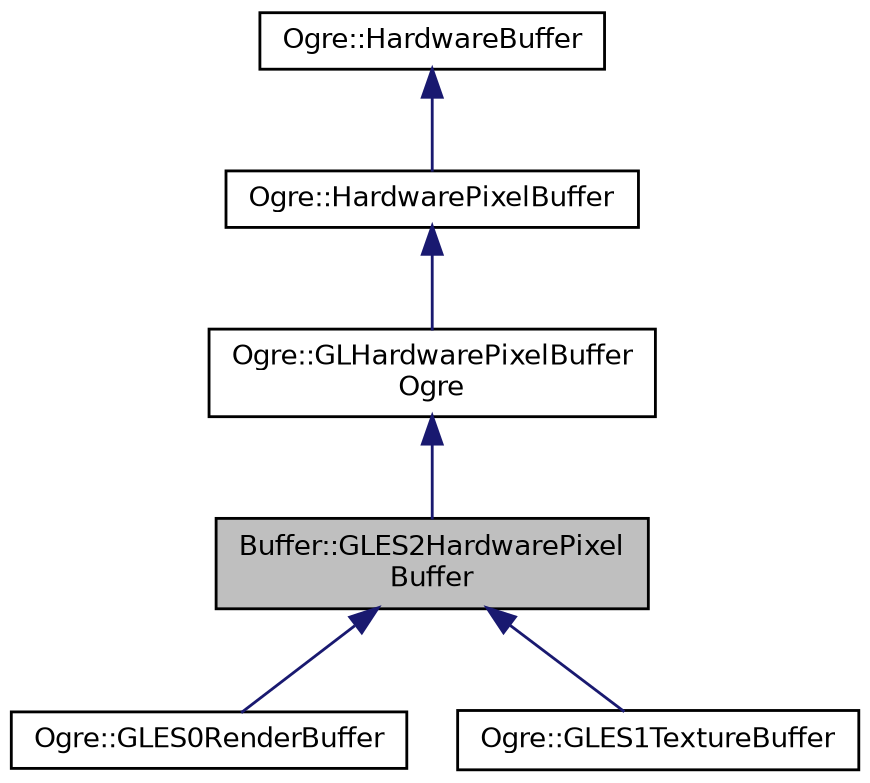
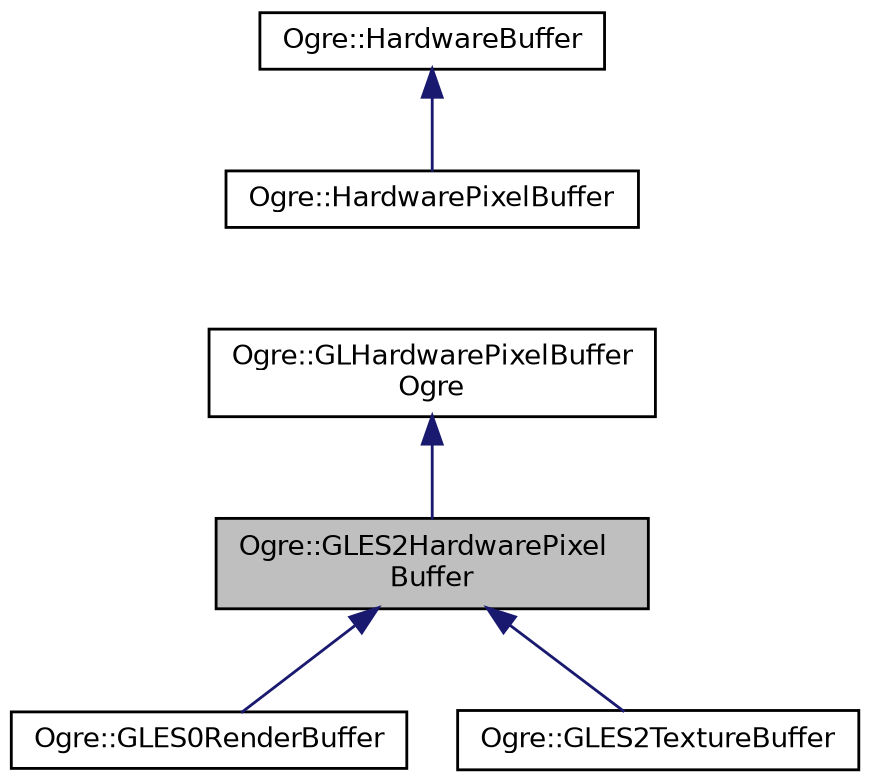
(432, 293) -> none
(432, 564) -> (432, 564)
(658, 740) -> (658, 740)
